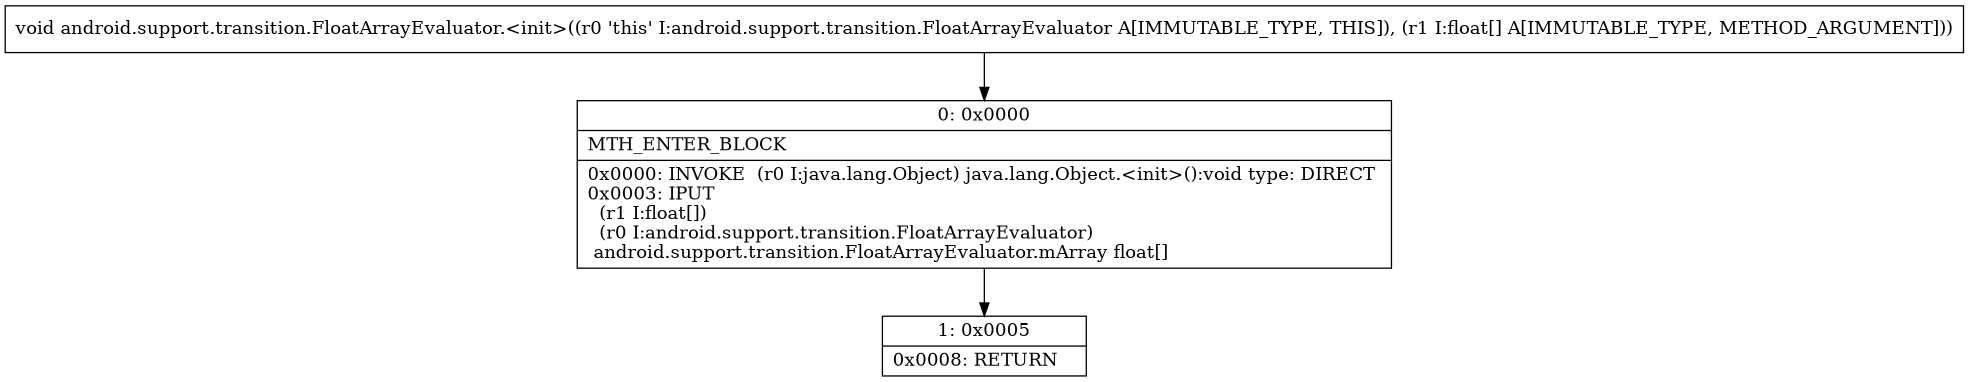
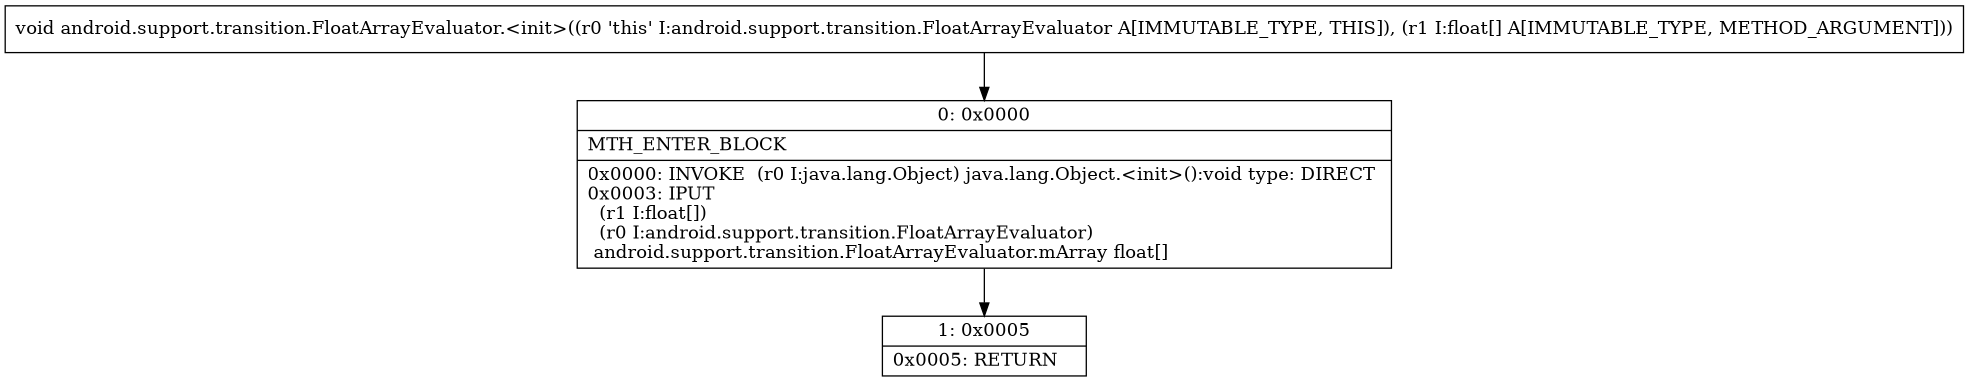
(984, 360) -> (984, 360)
